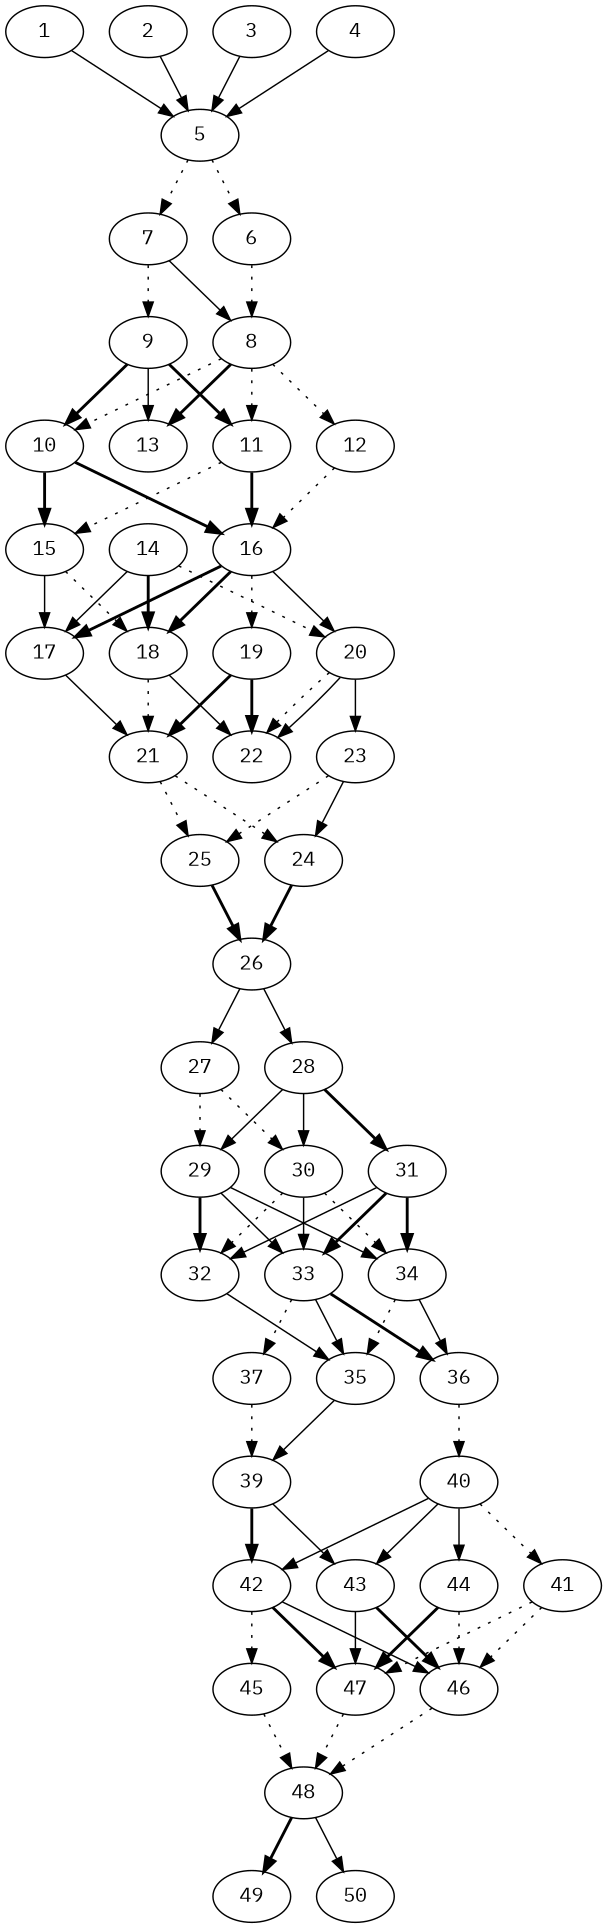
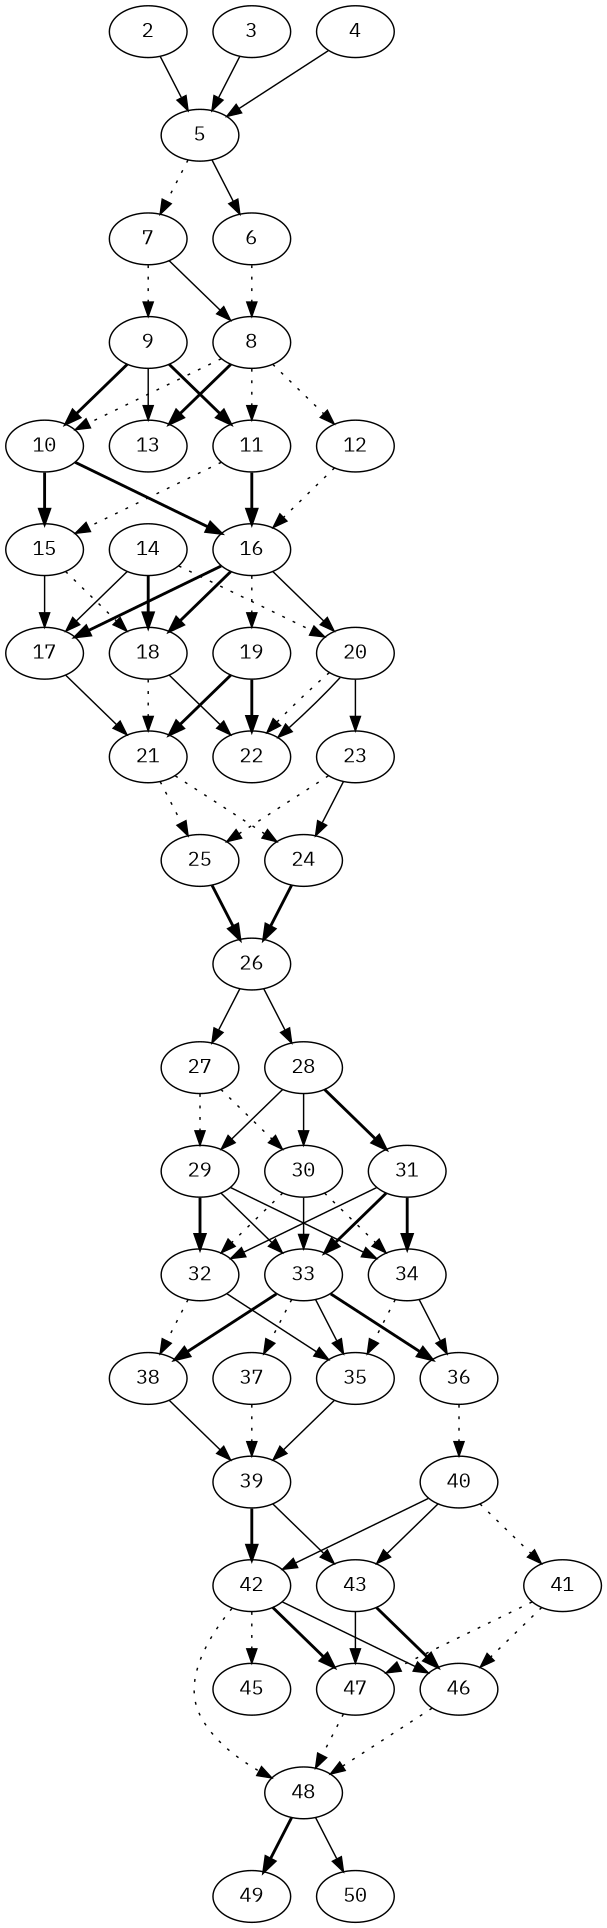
(45, 32) -> none
(223, 181) -> (223, 181)
none -> (148, 1378)
(459, 1586) -> none
(274, 1735) -> (195, 1698)
